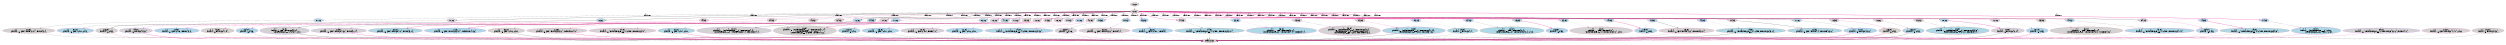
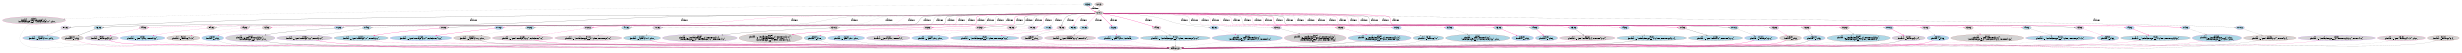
(1349, 18) -> (1091, 9)
